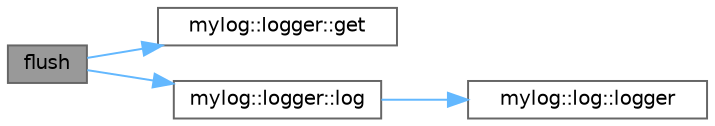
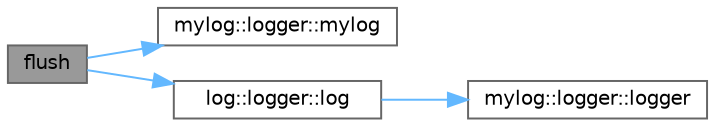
(277, 27) -> (277, 27)
(277, 100) -> (277, 100)
(588, 100) -> (588, 100)
